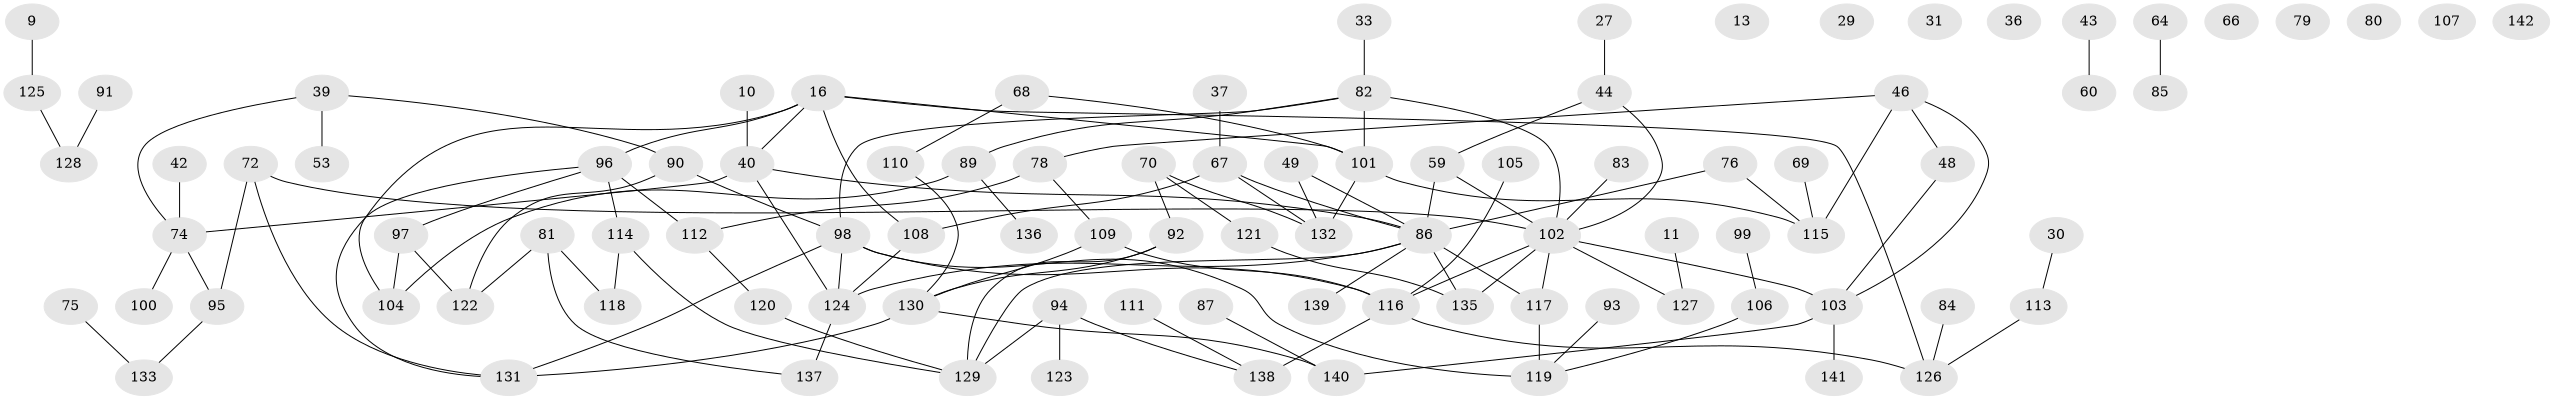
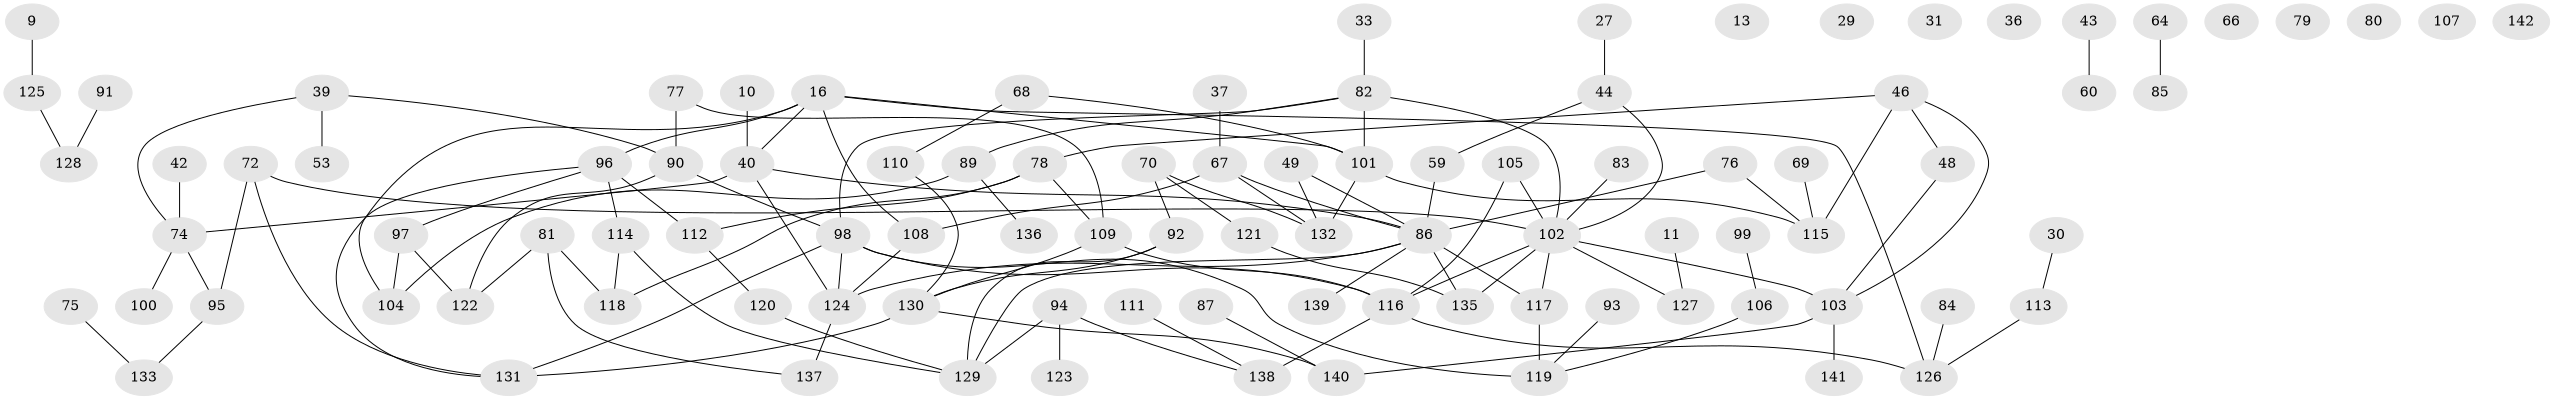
none -> (676, 93)
(1504, 205) -> (1527, 193)
none -> (773, 232)
